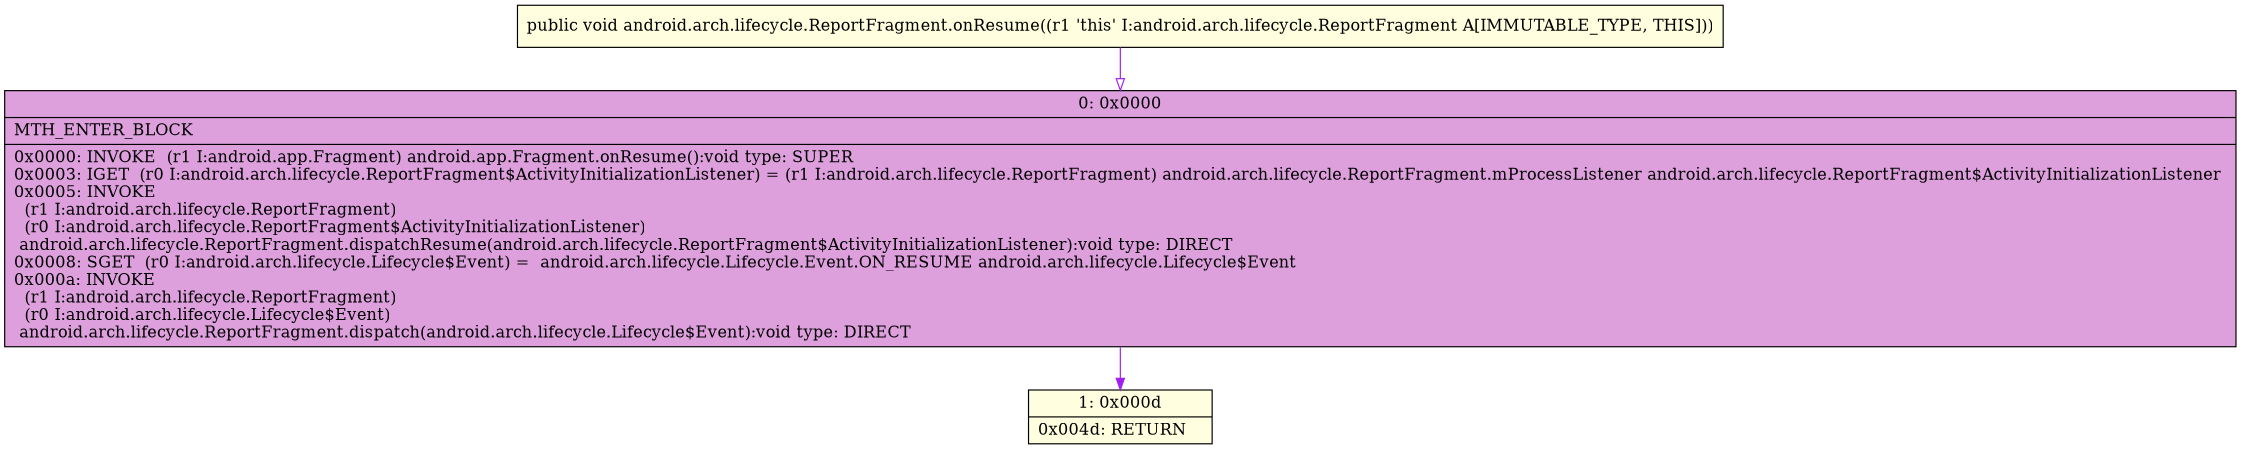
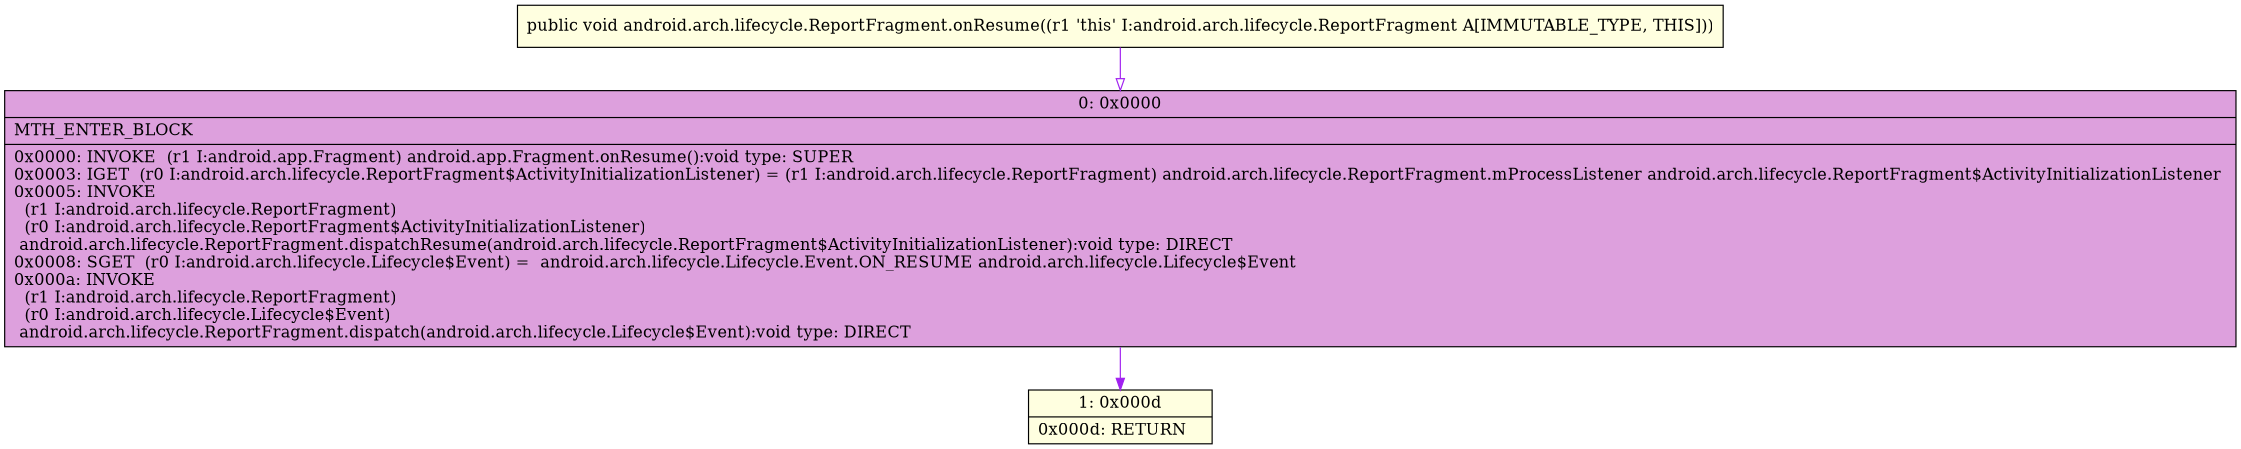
(1120, 430) -> (1120, 430)
